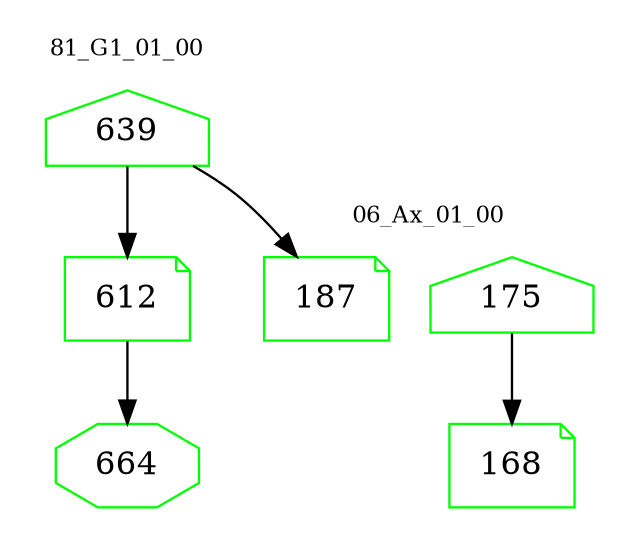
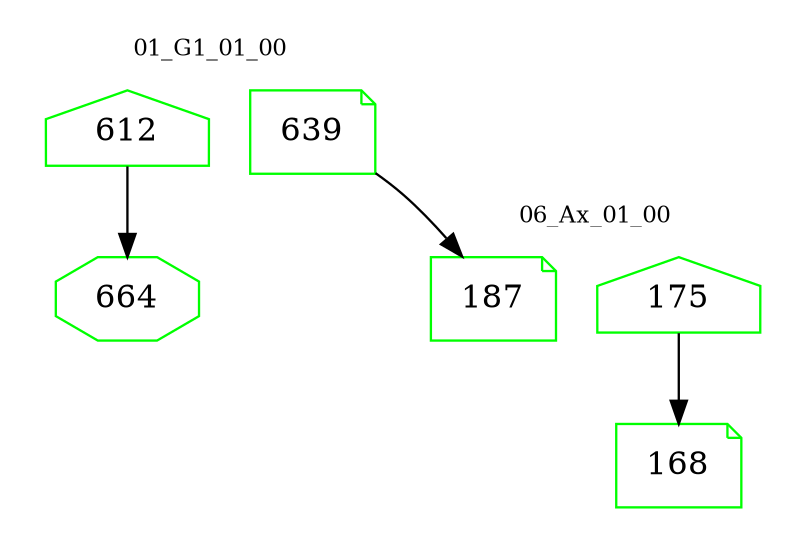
(127, 50) -> (211, 50)
(127, 132) -> (313, 132)
(127, 200) -> none
(127, 299) -> (127, 132)
